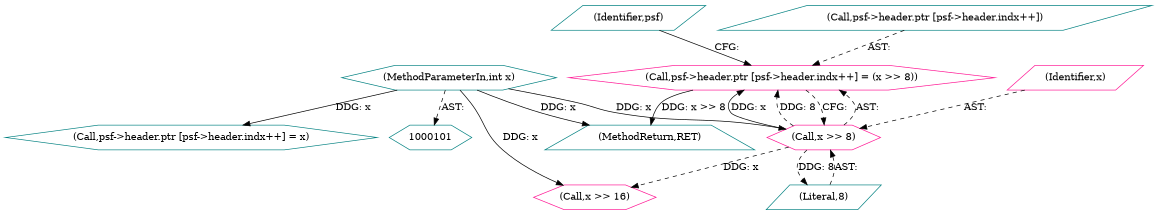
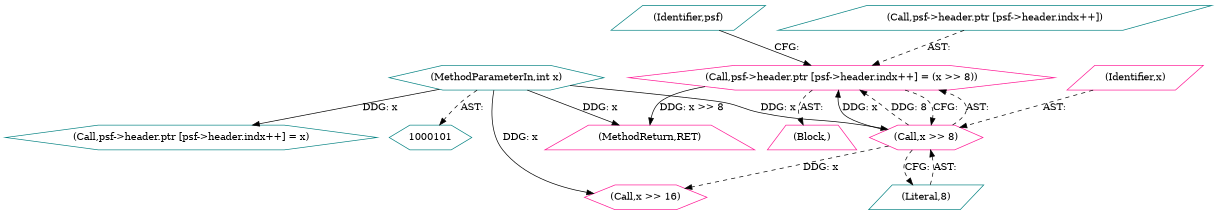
(650, 138) -> (650, 138)
none -> (812, 138)
(816, 167) -> (919, 167)
